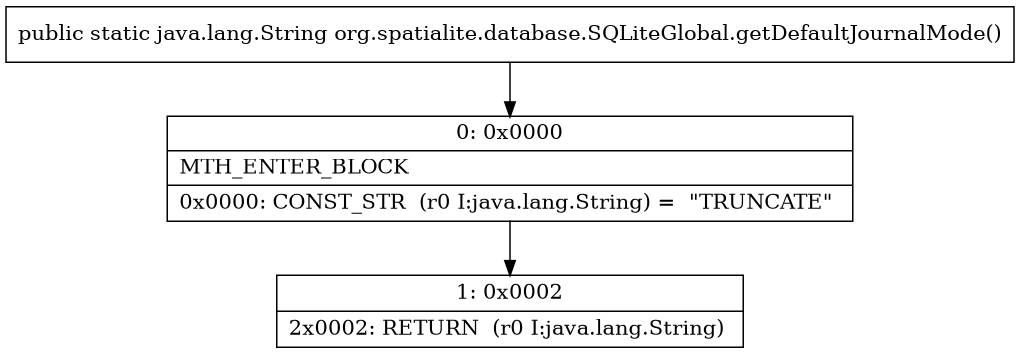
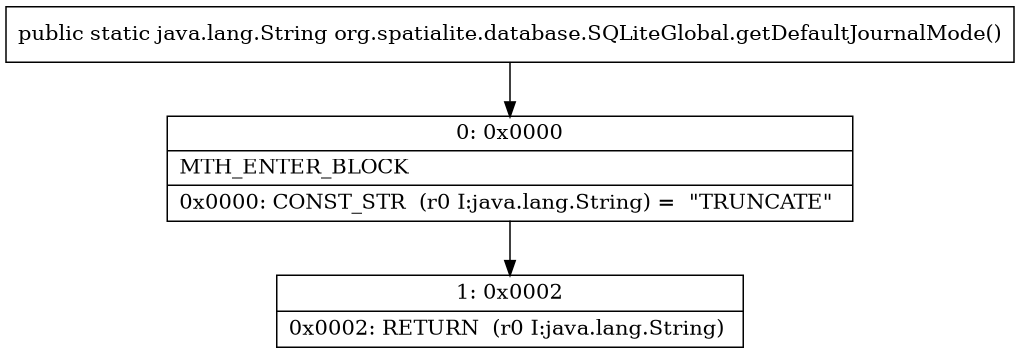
(510, 328) -> (510, 328)
